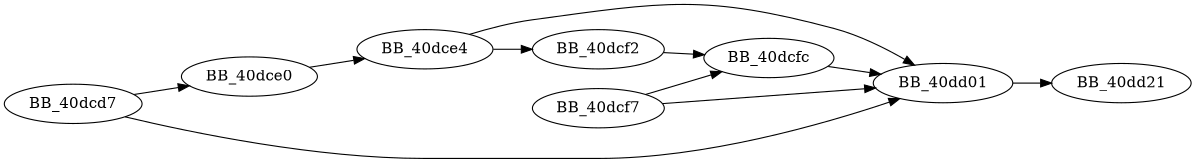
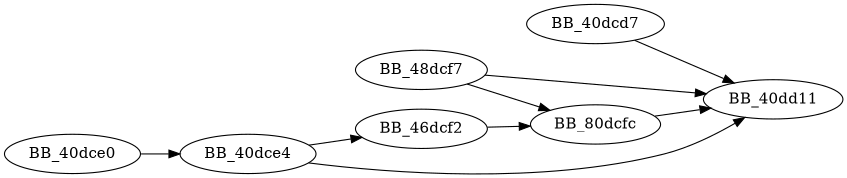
(598, 49) -> (421, 129)
(769, 58) -> (596, 124)
(943, 83) -> (773, 99)
(1121, 83) -> none
(156, 91) -> none
(598, 108) -> (421, 70)
